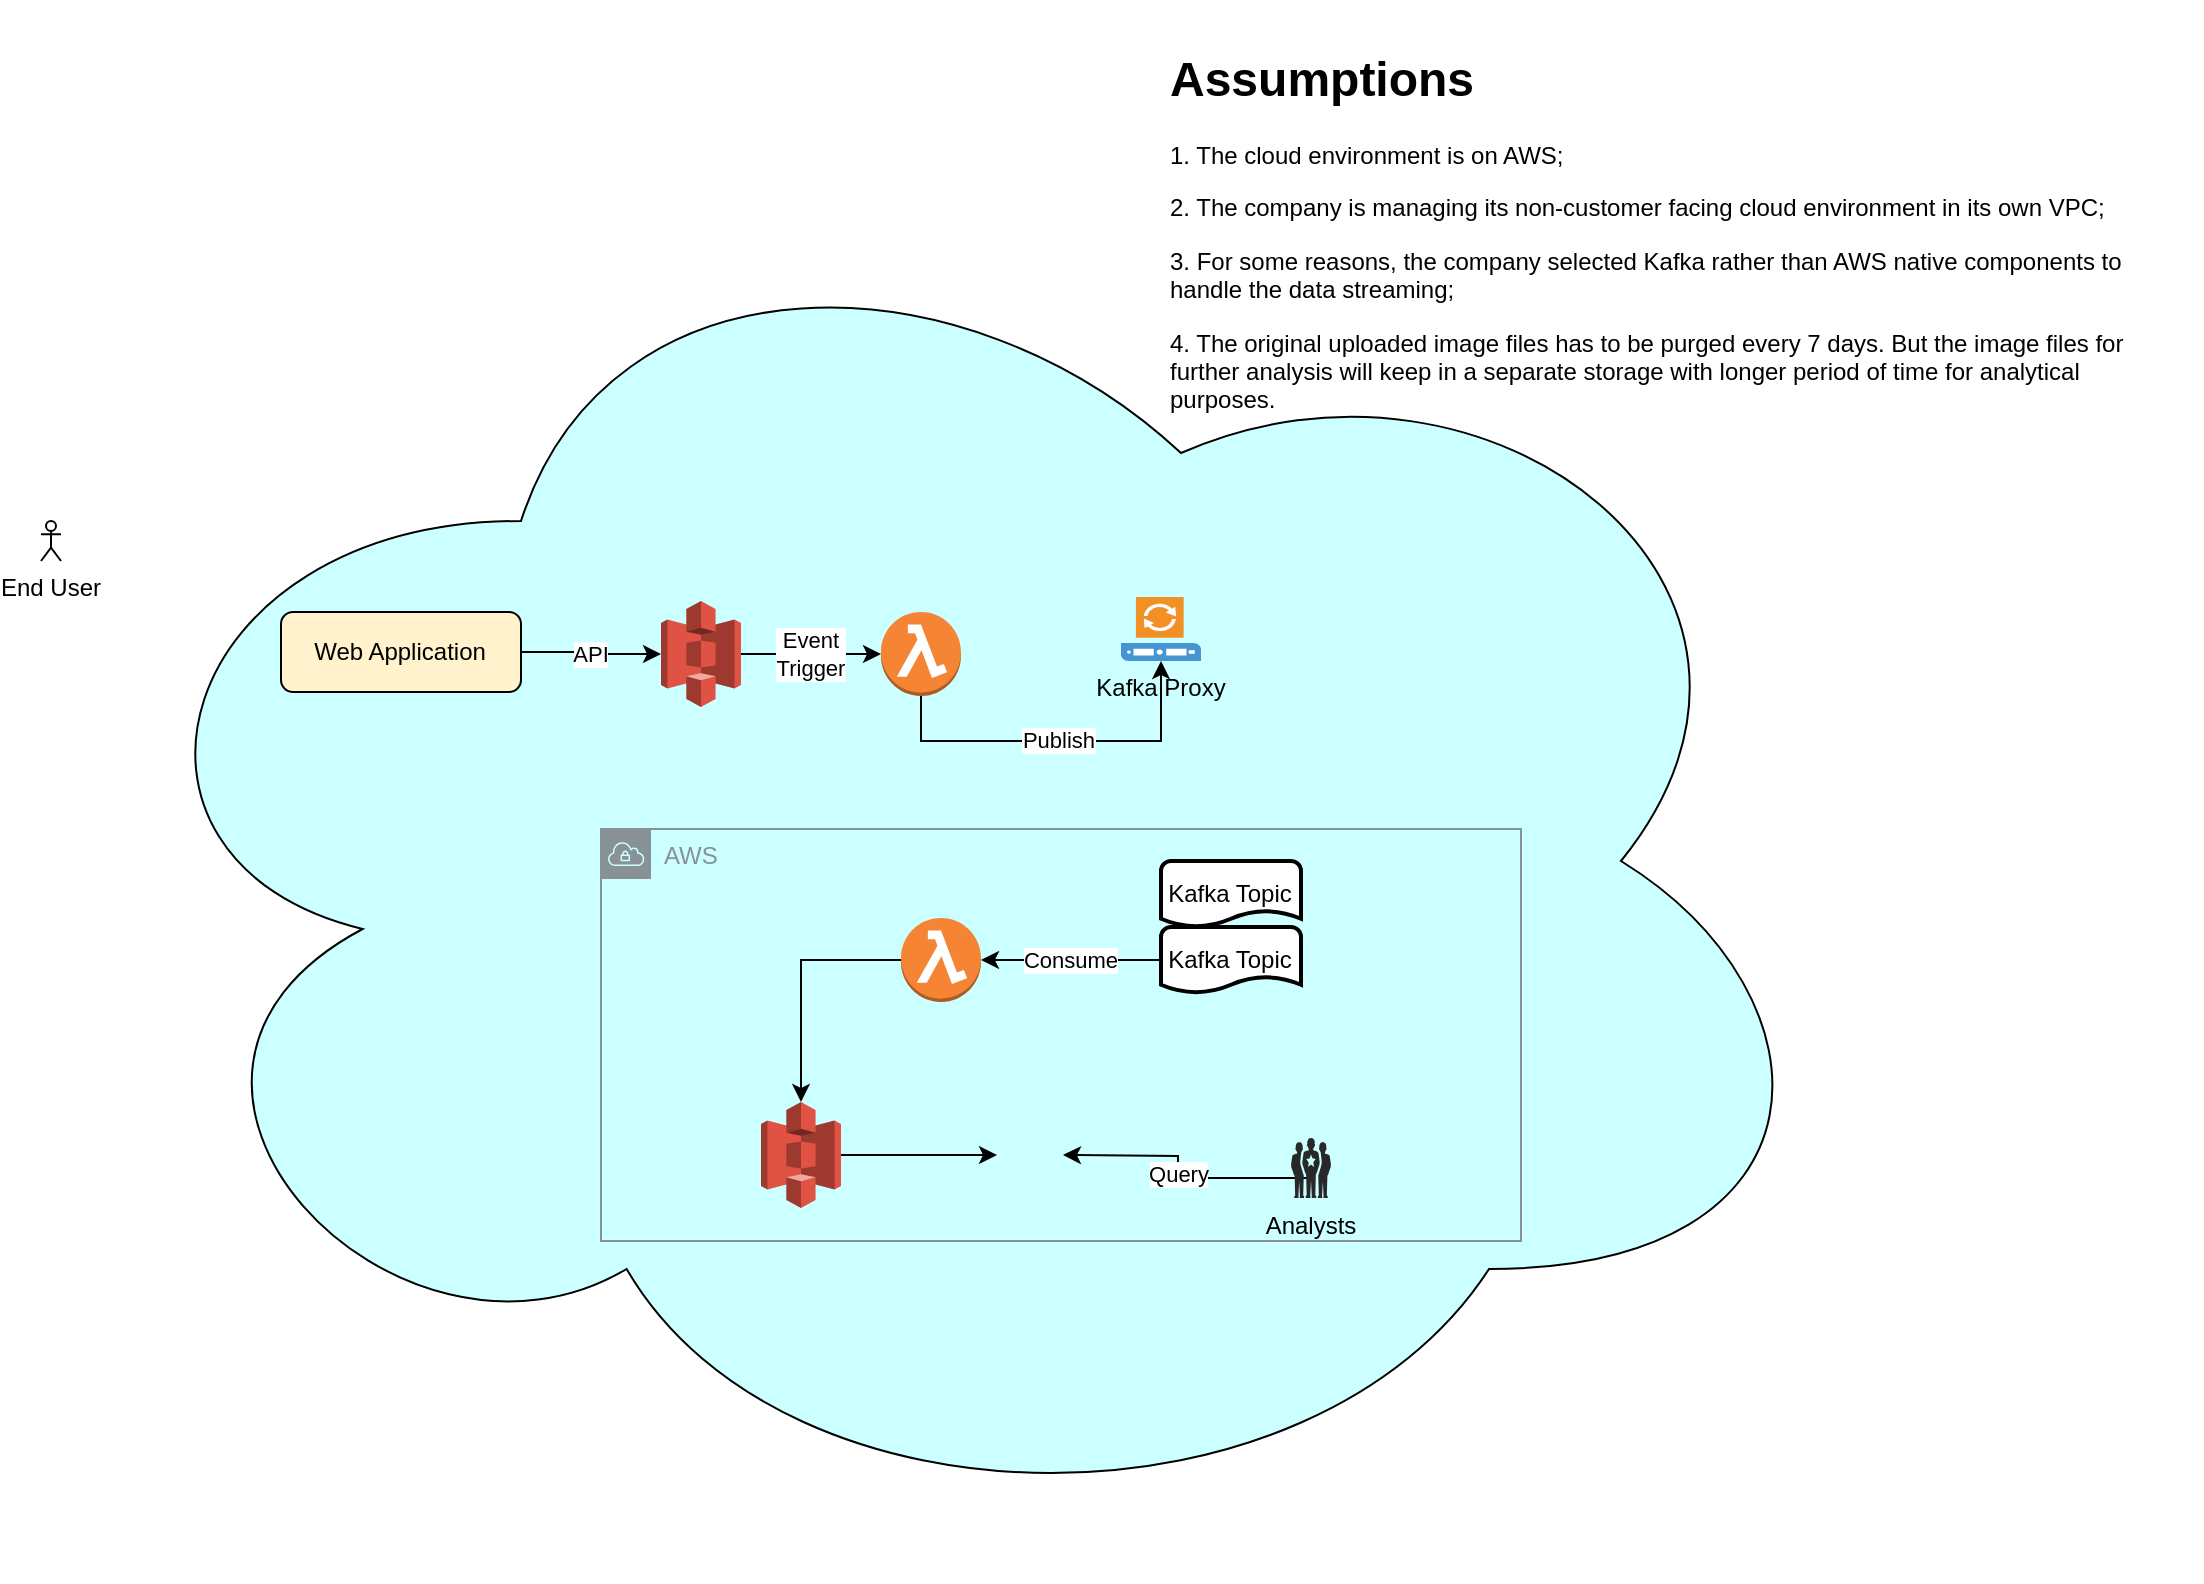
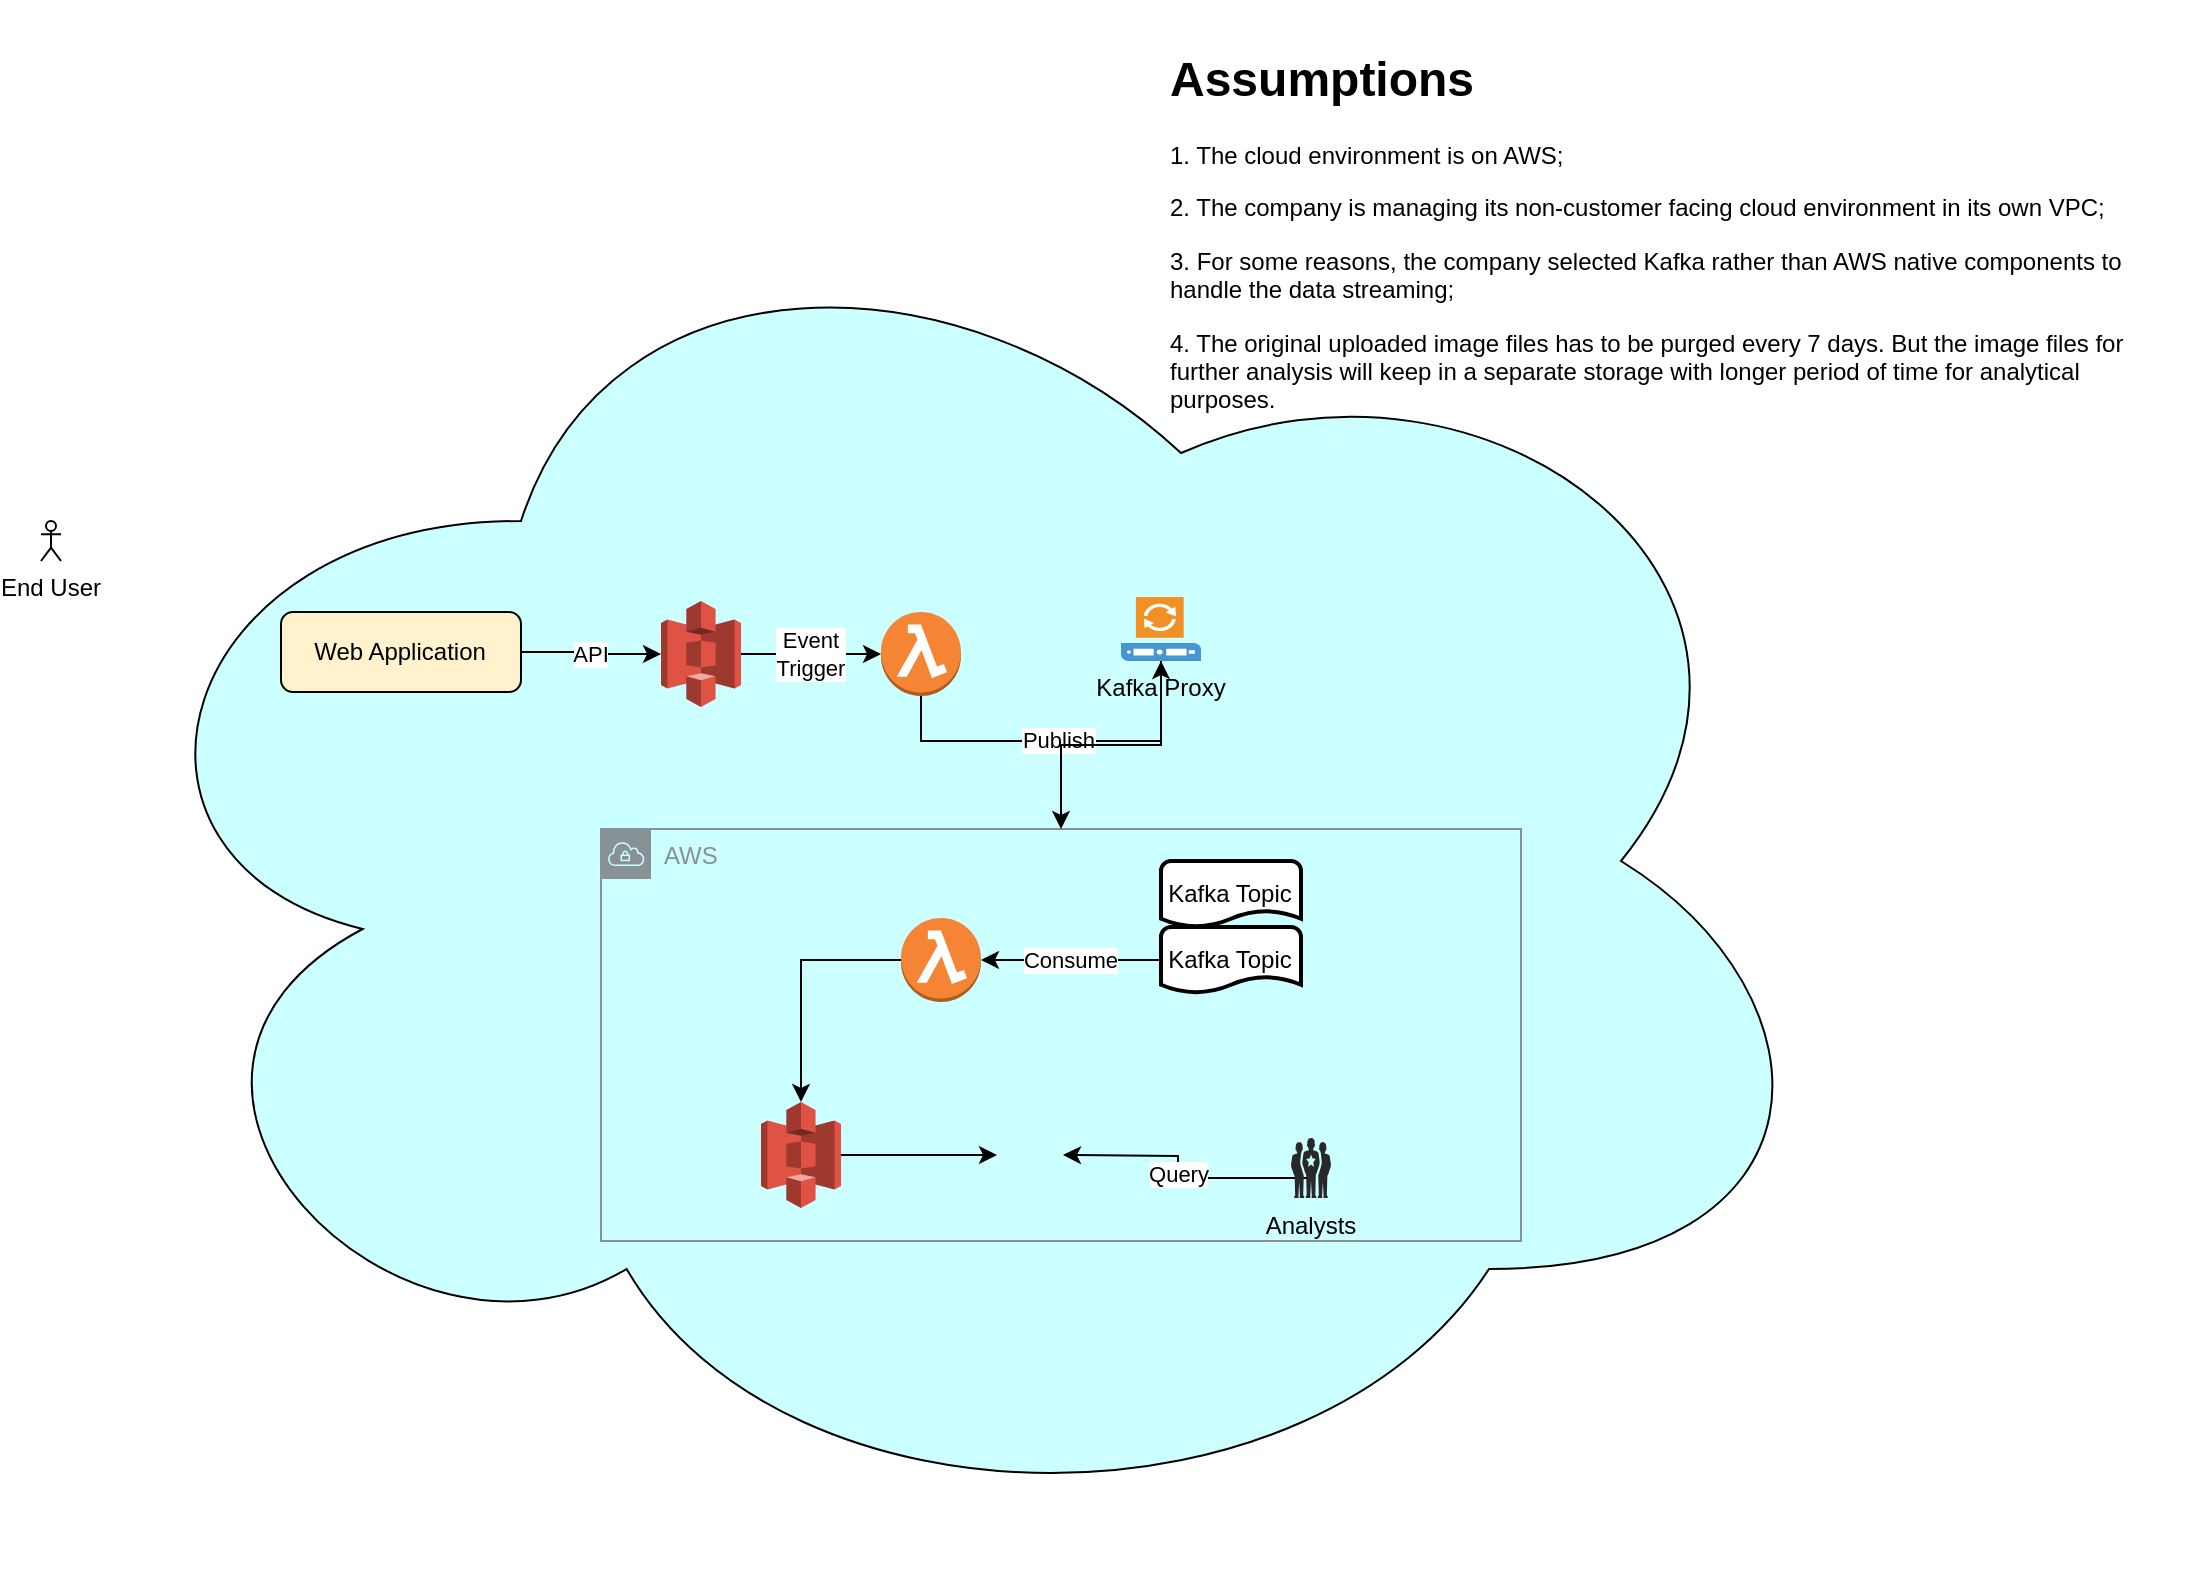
none -> (1076, 745)
